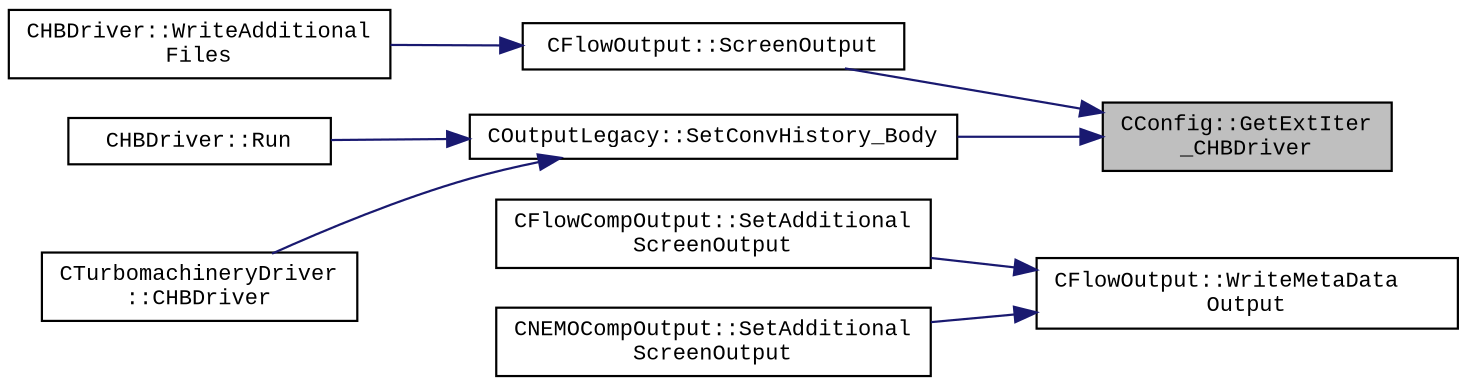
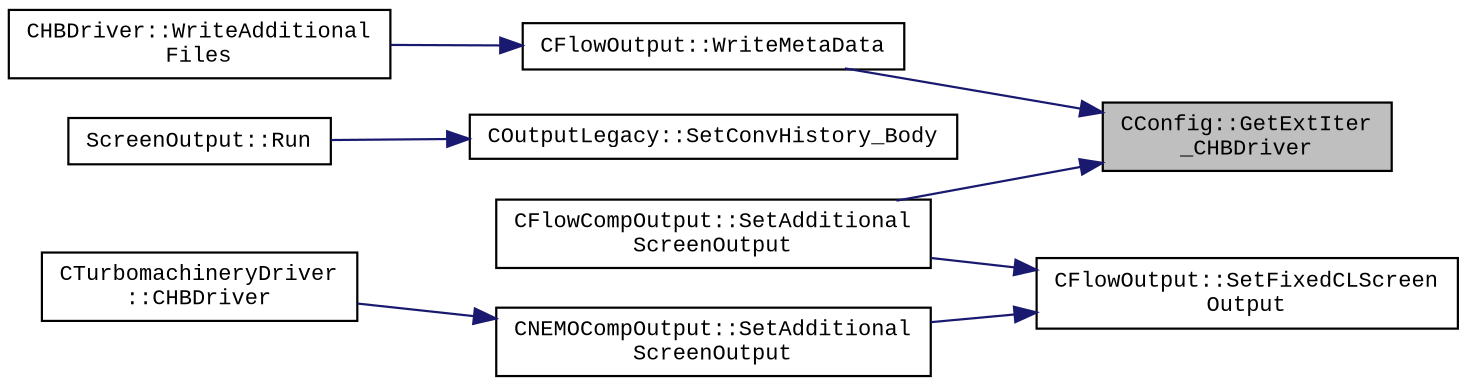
(713, 46) -> (713, 46)
(1019, 137) -> (988, 184)
(200, 141) -> (200, 141)
(403, 200) -> (415, 310)
(1247, 293) -> (1247, 293)
